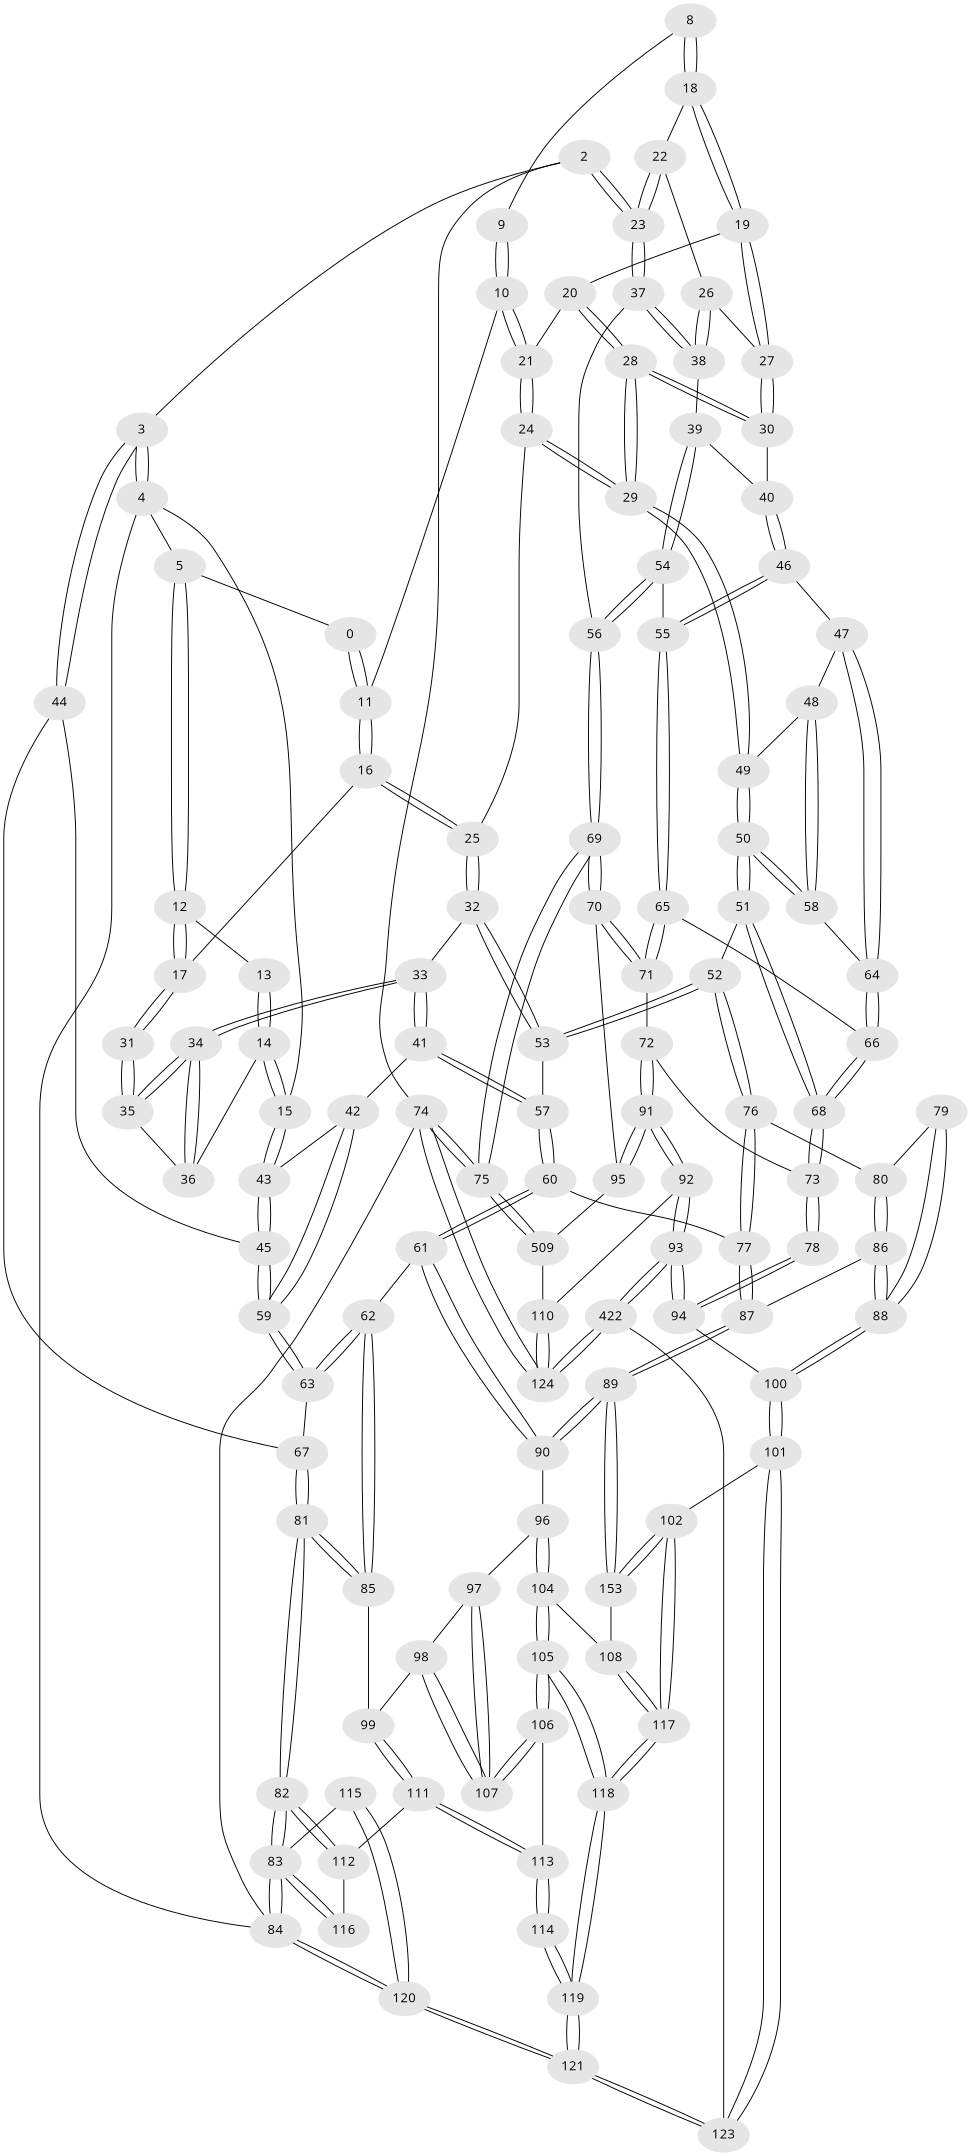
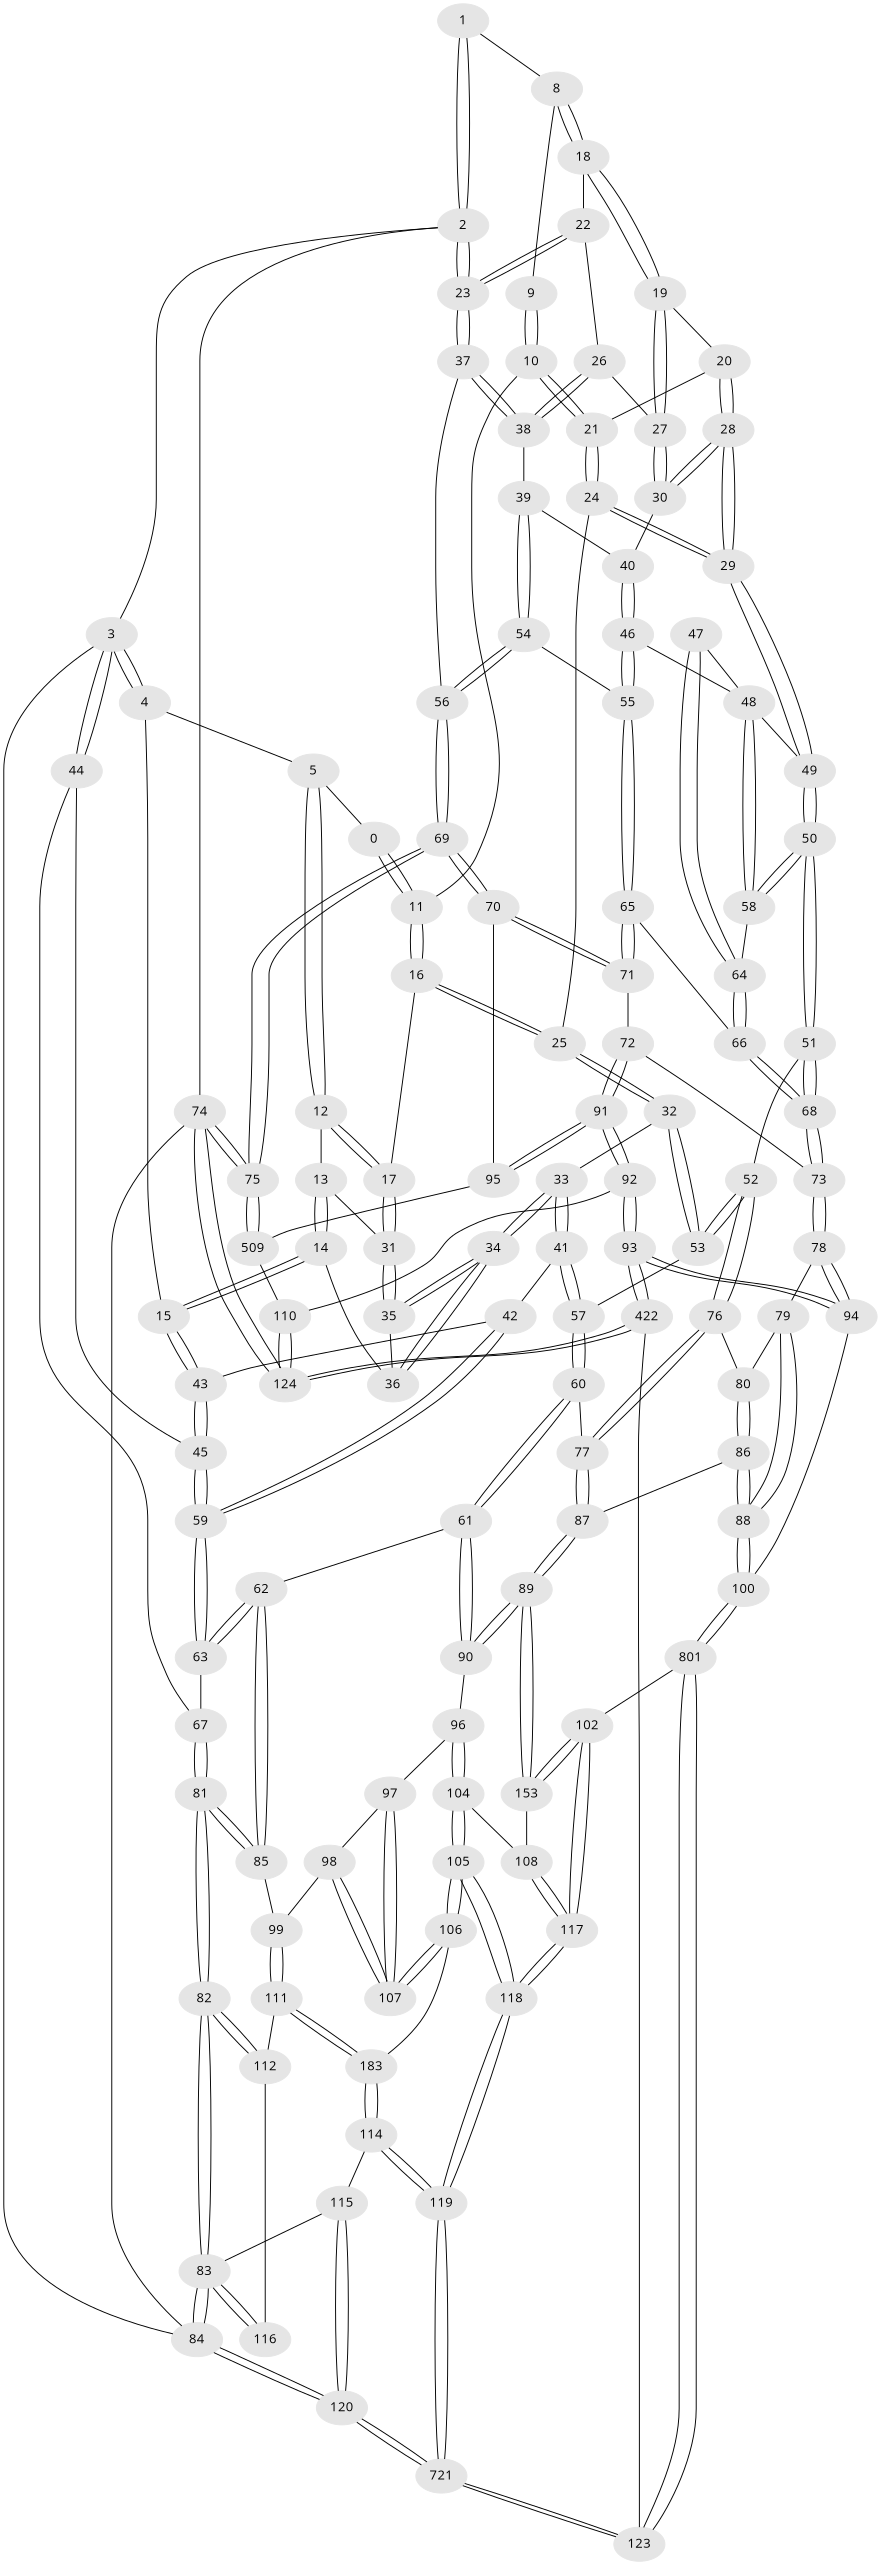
none -> (463, 21)
(813, 601) -> (693, 671)
none -> (360, 1219)
(40, 1280) -> (4, 1522)
none -> (801, 1283)
(776, 1453) -> (691, 1658)
(543, 1862) -> (371, 2067)
(573, 2067) -> (441, 2476)
none -> (357, 2169)
